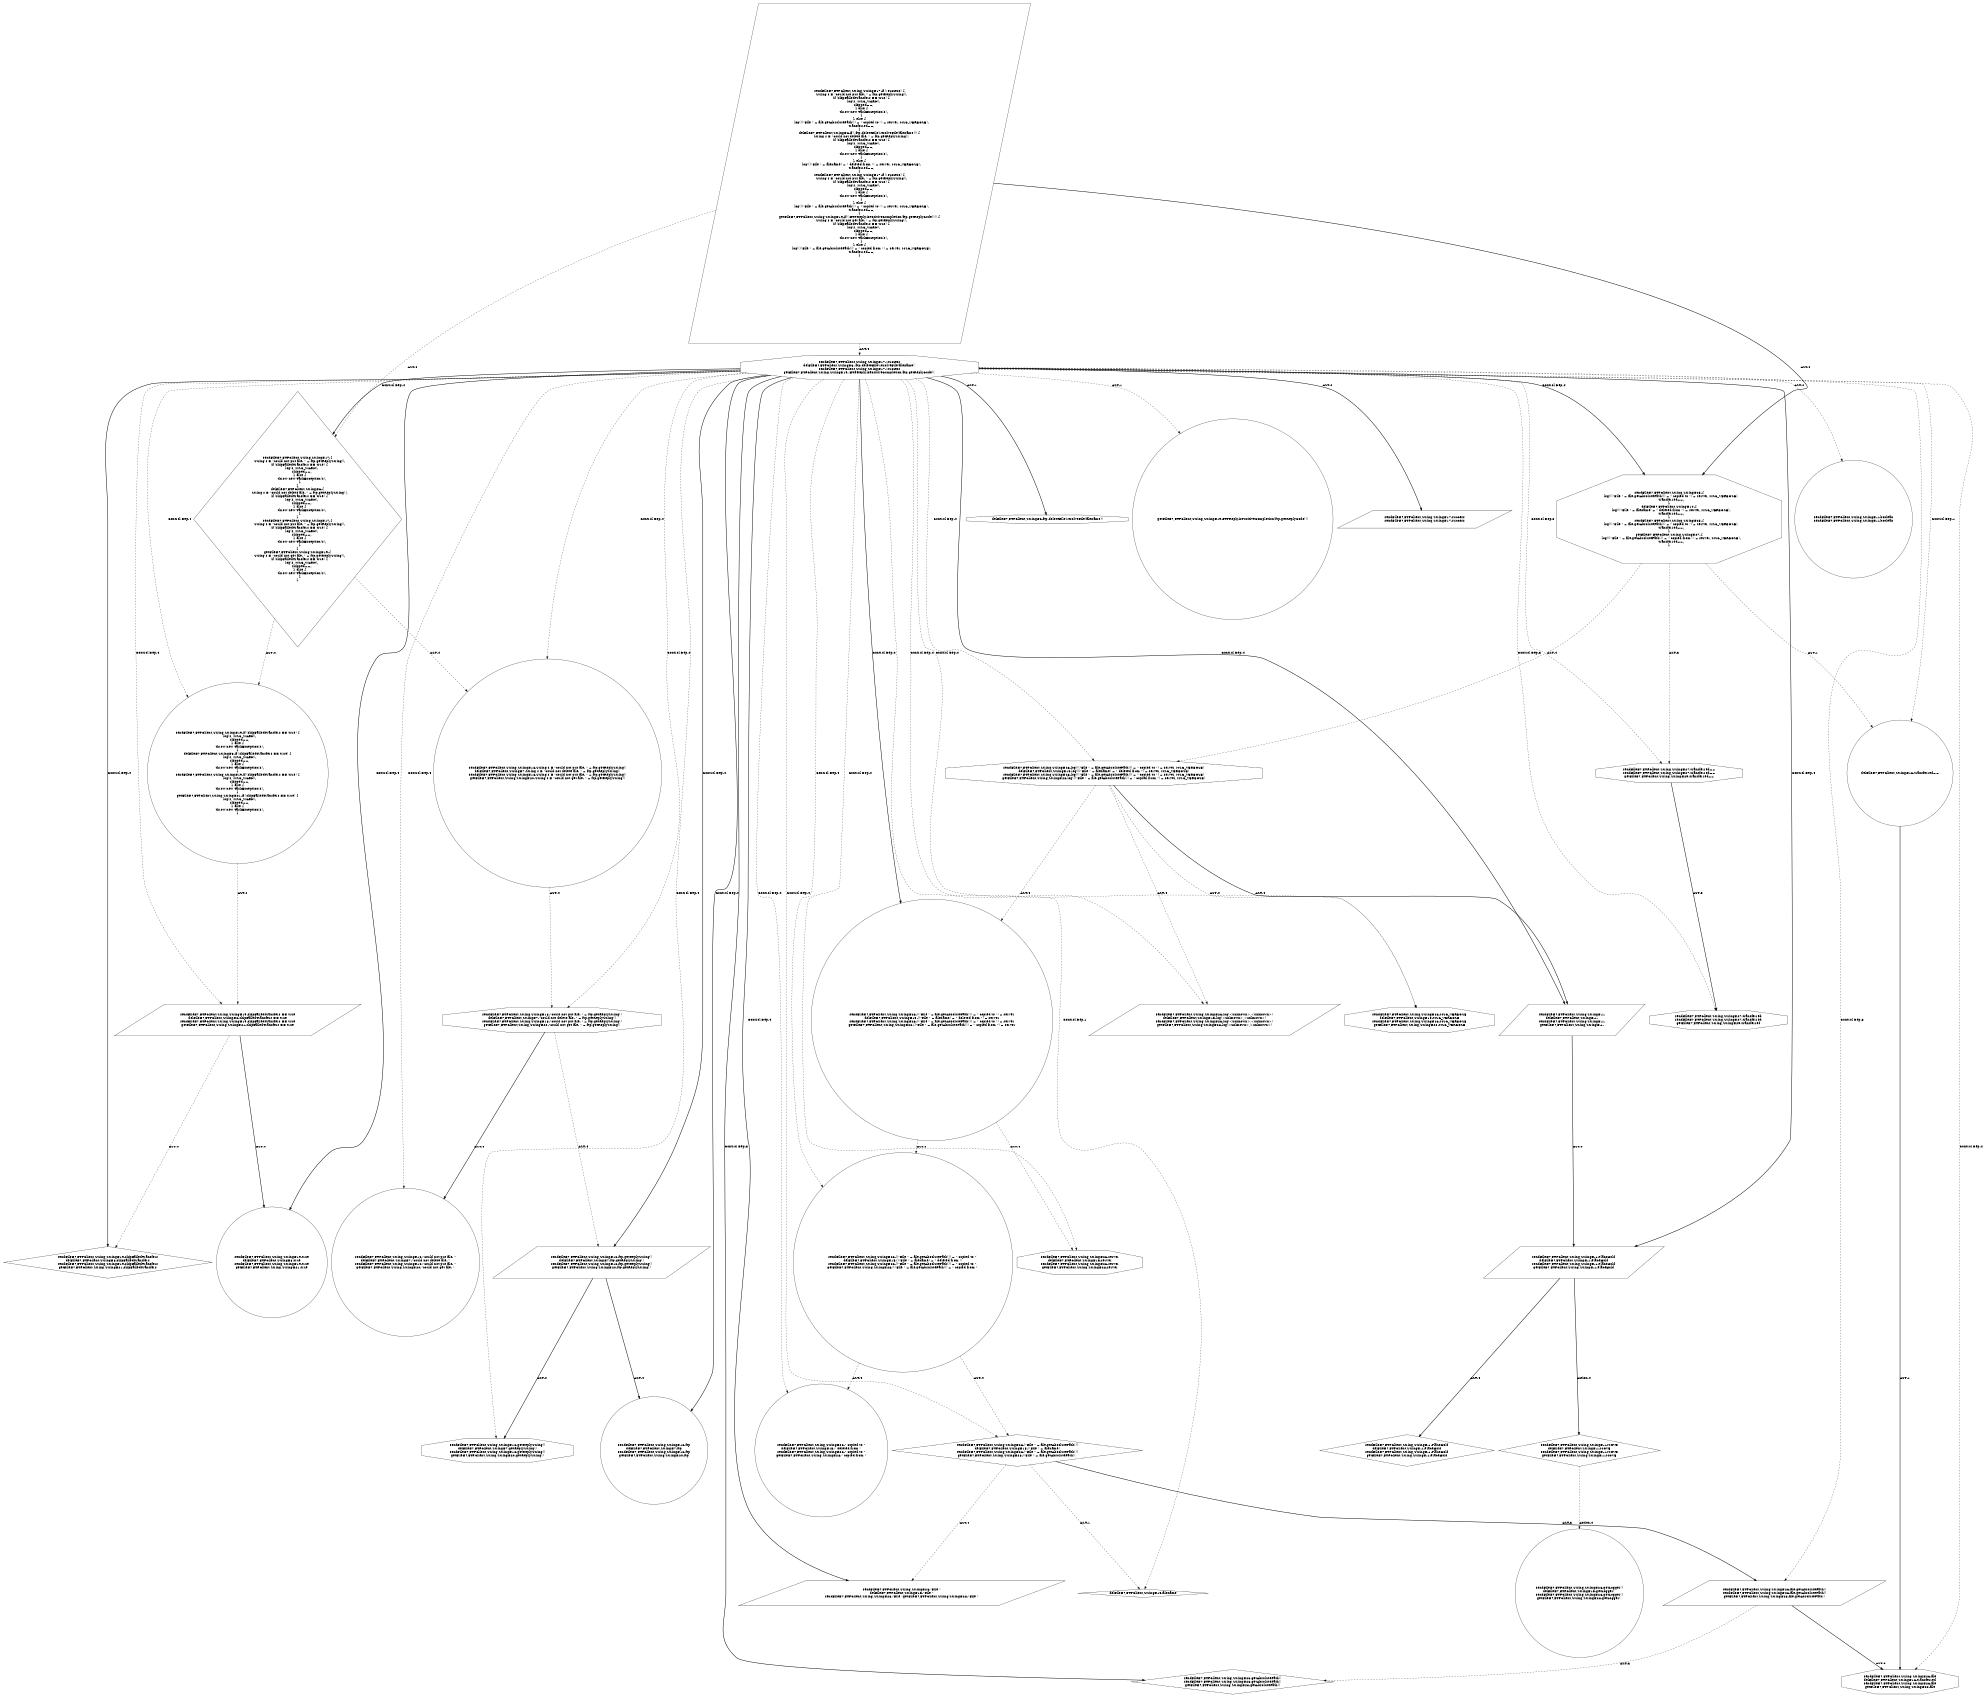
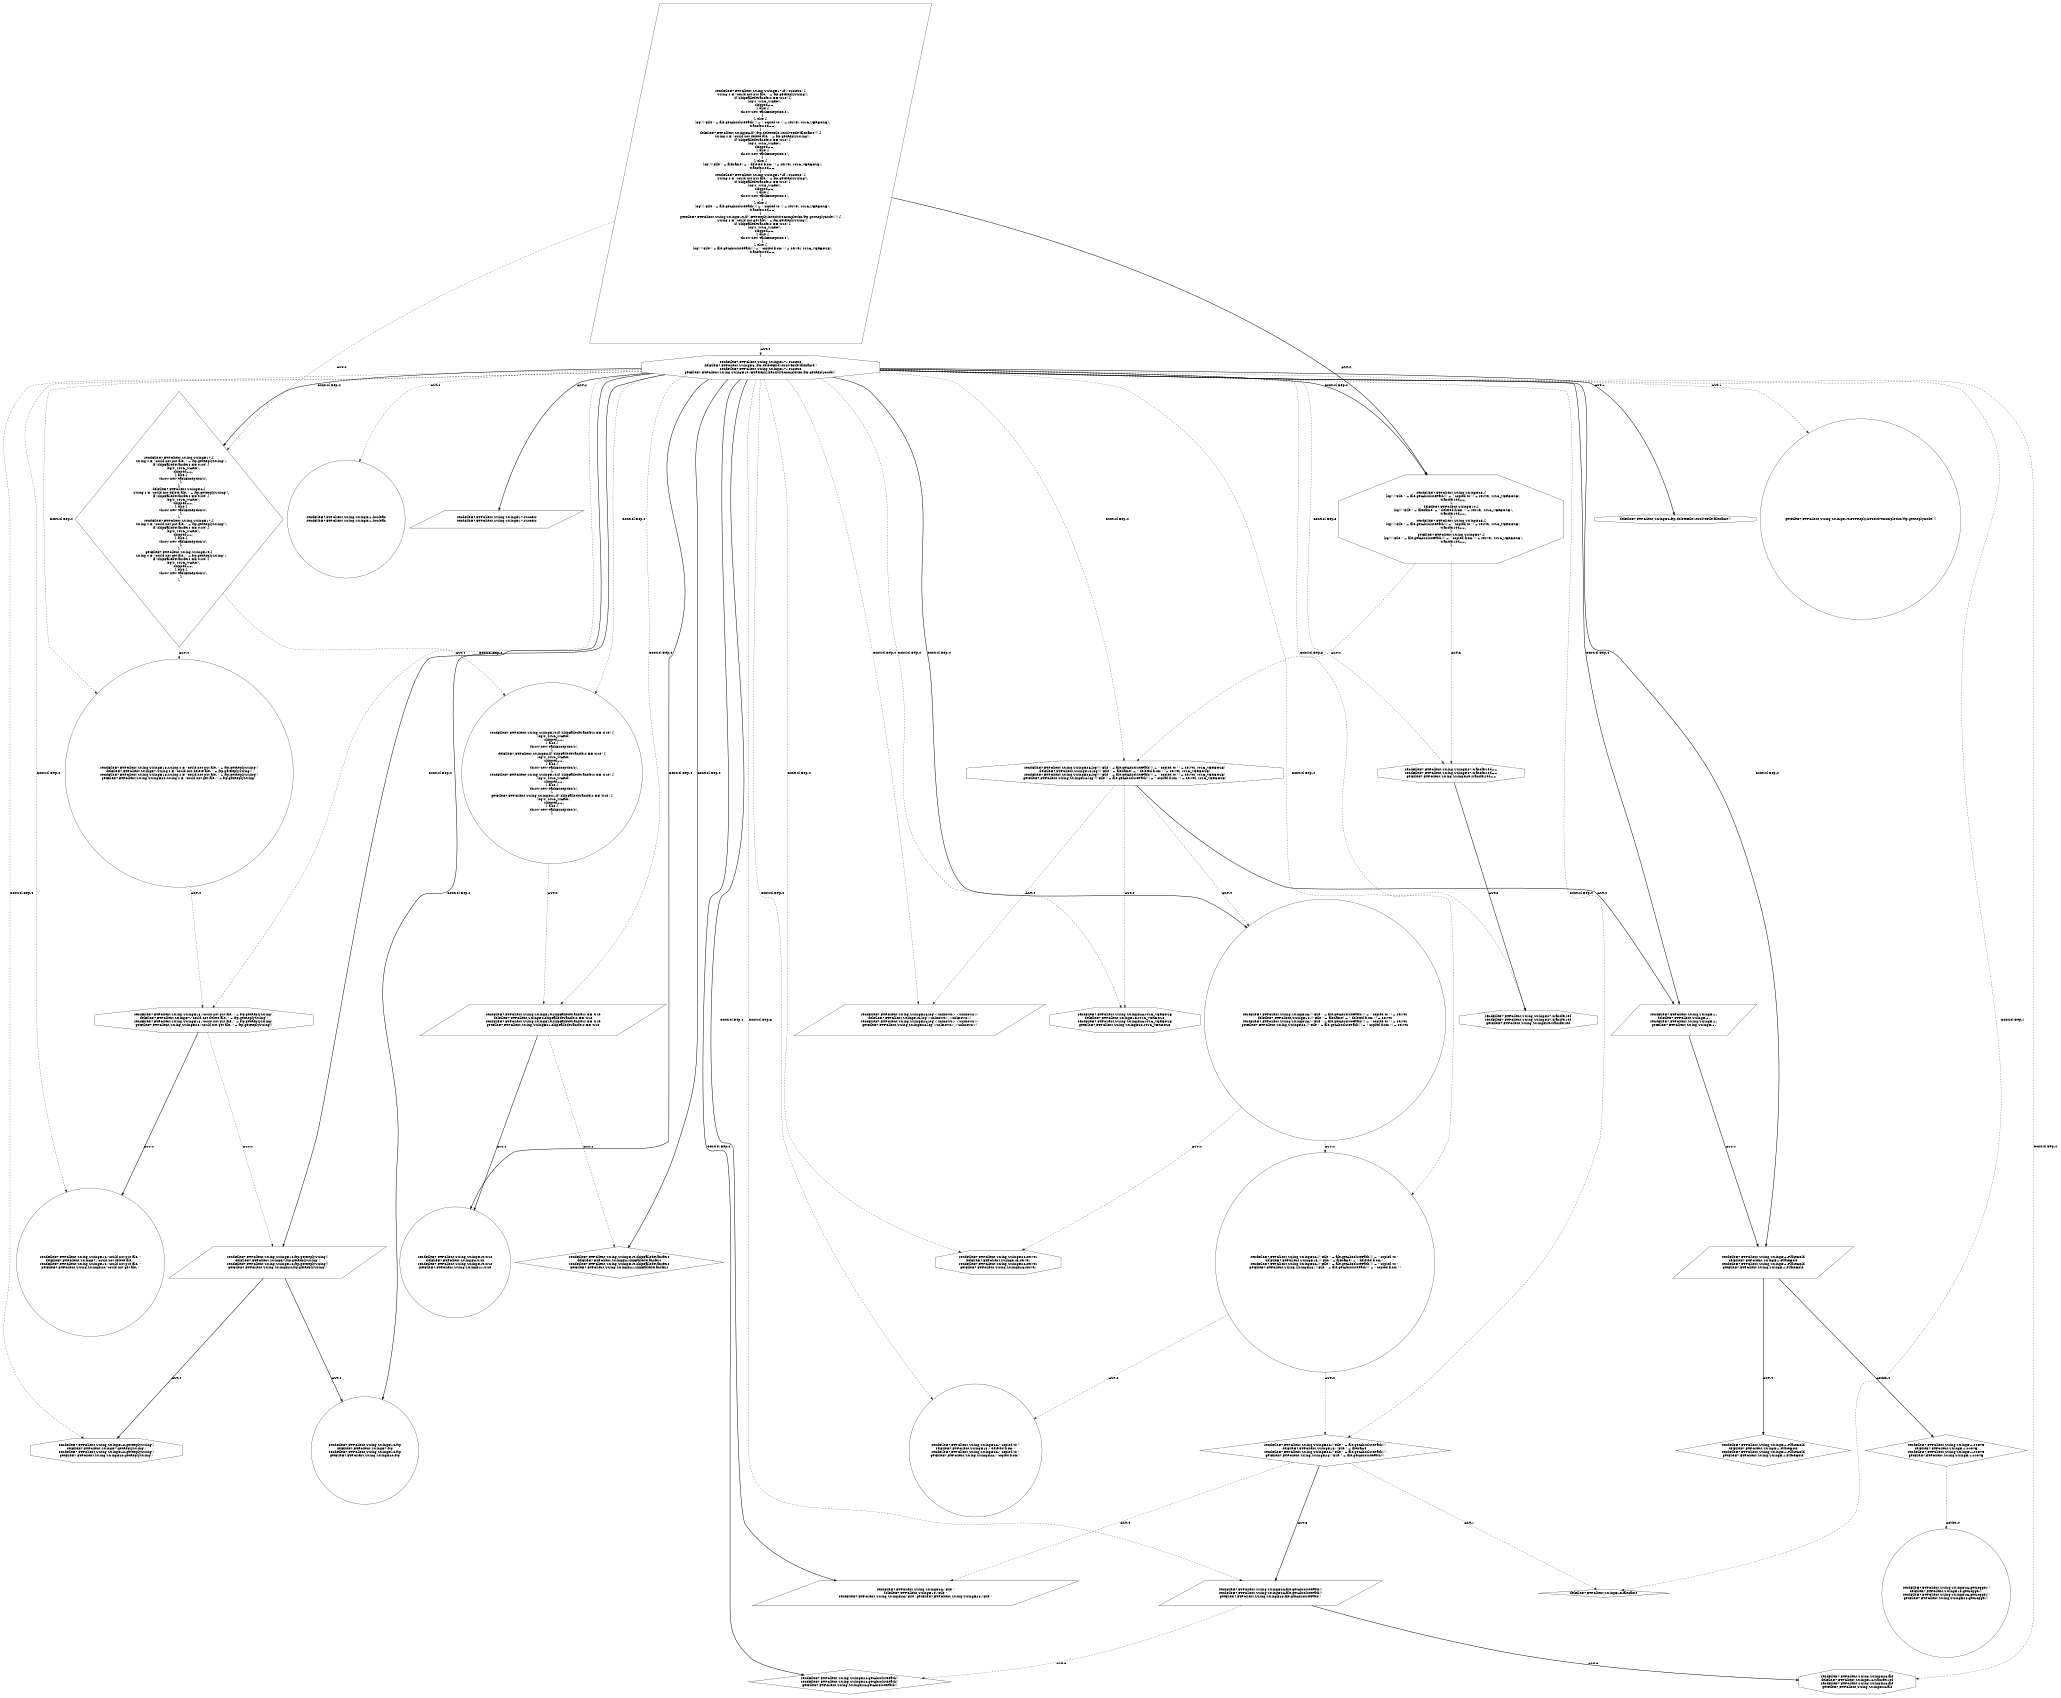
(1900, 773) -> none
